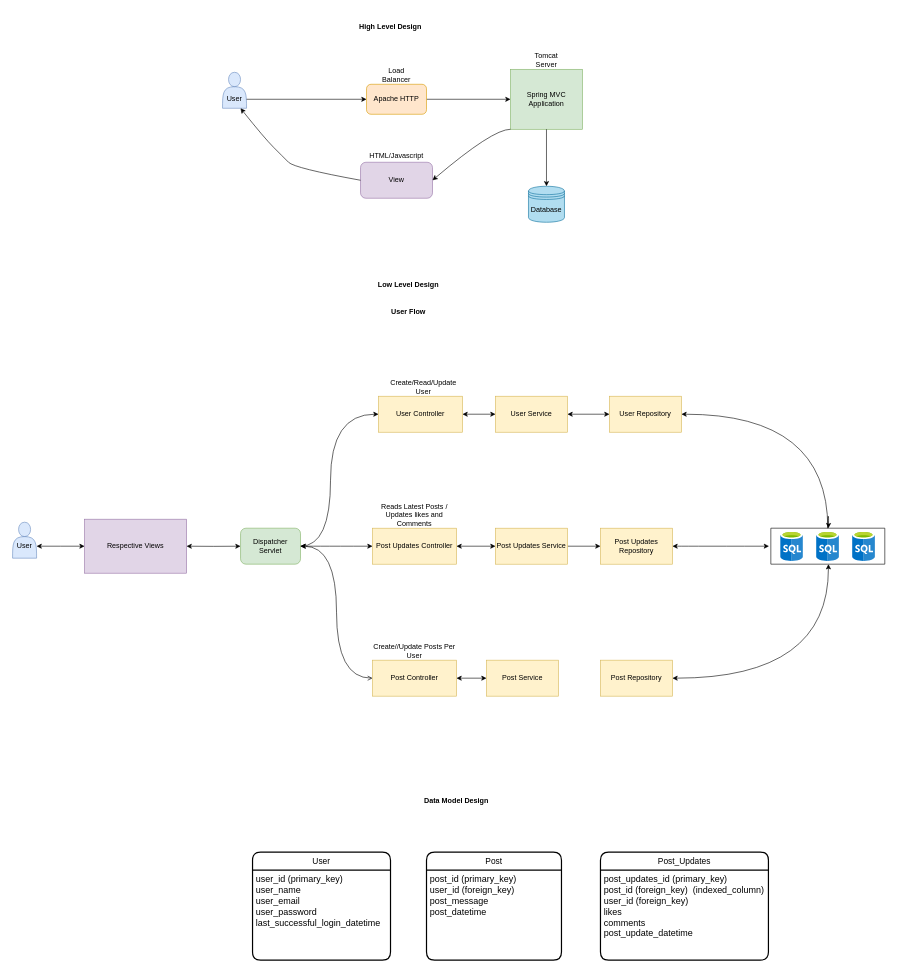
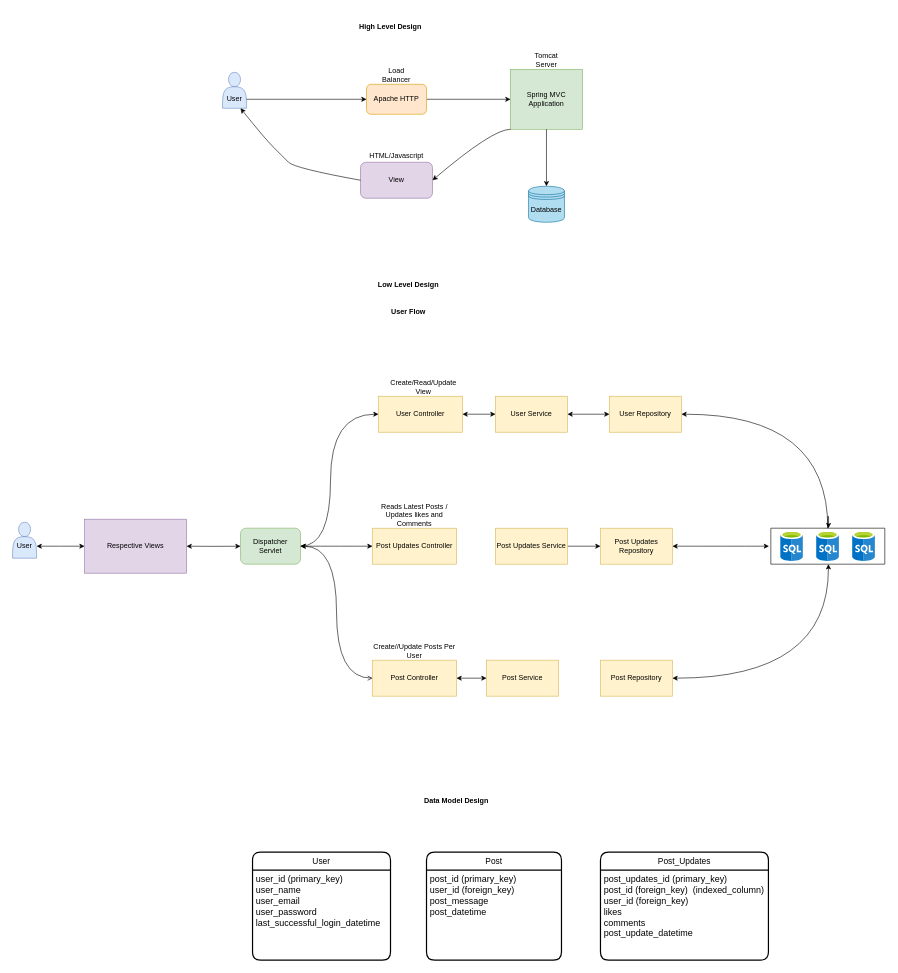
(423, 387) -> (423, 387)
(489, 546) -> none
